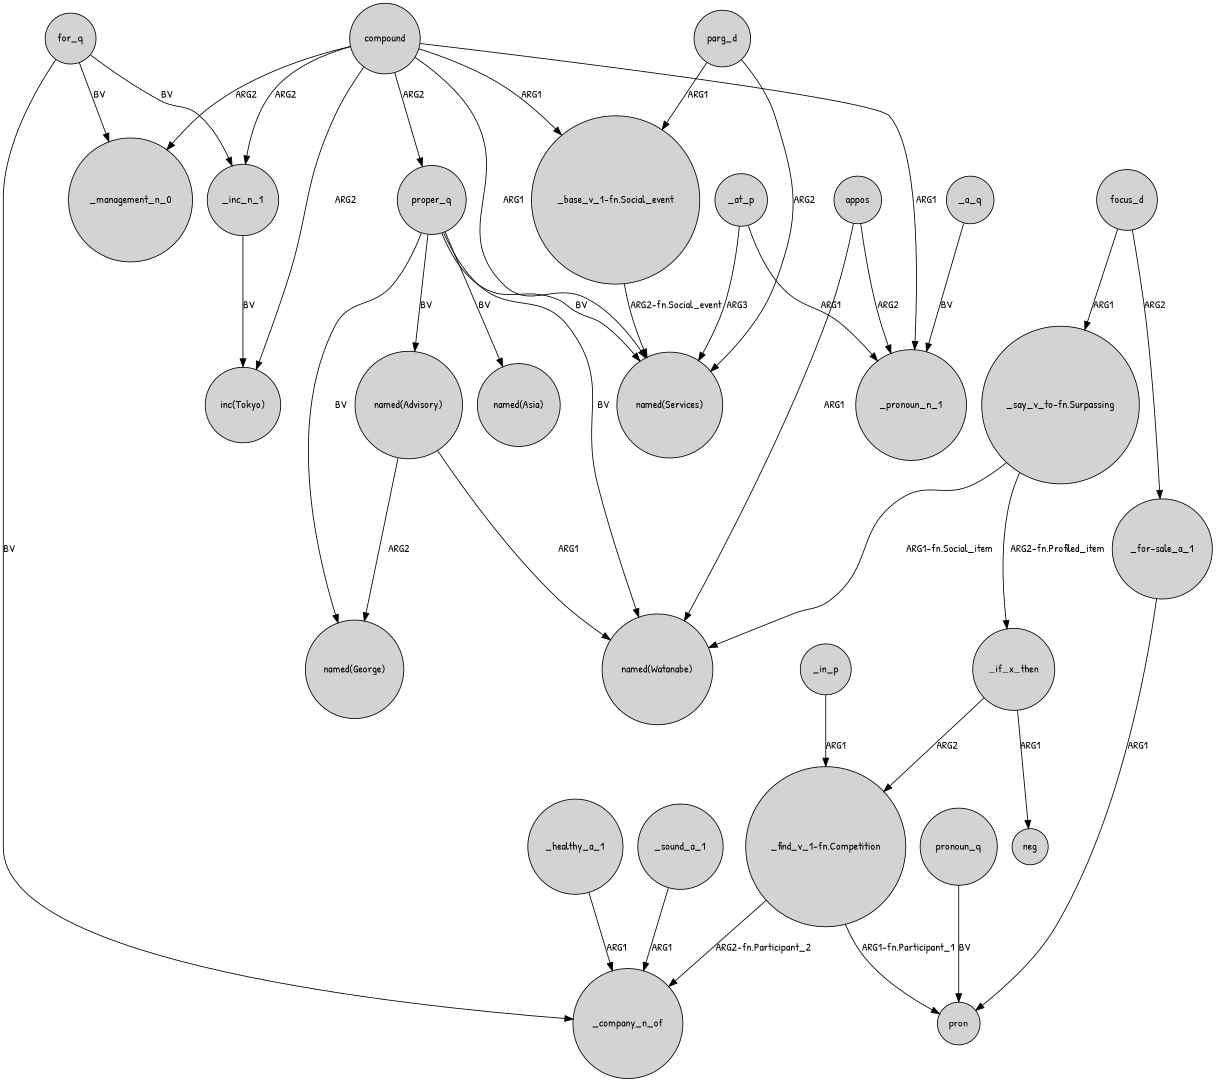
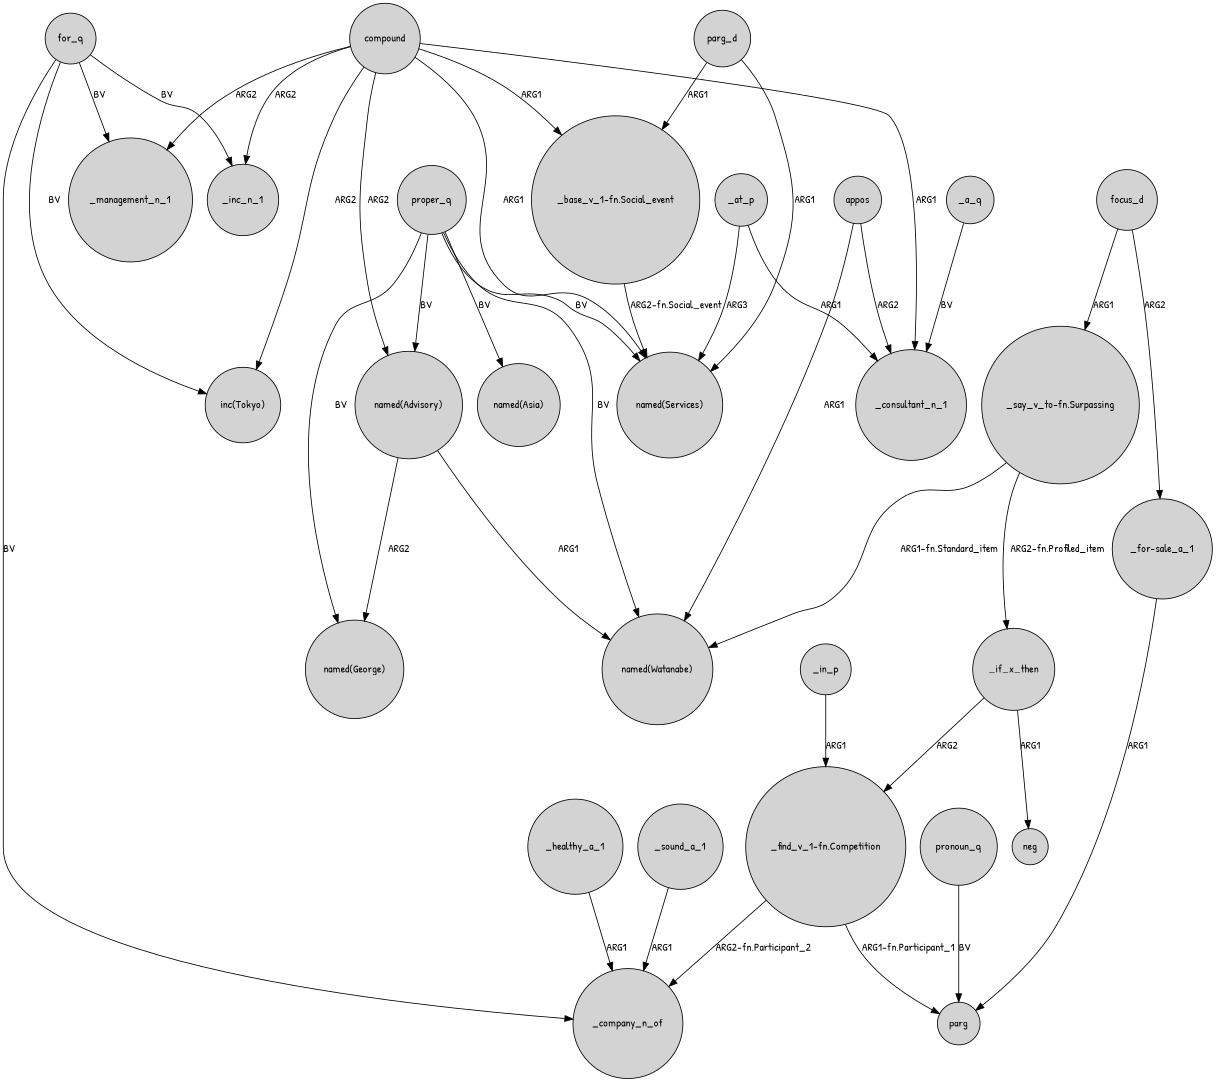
(407, 115) -> (360, 211)
(131, 200) -> (131, 200)
(805, 200) -> (805, 200)
(243, 297) -> (41, 265)
(911, 405) -> (911, 405)
(950, 549) -> (950, 549)
(959, 1024) -> (959, 1024)
